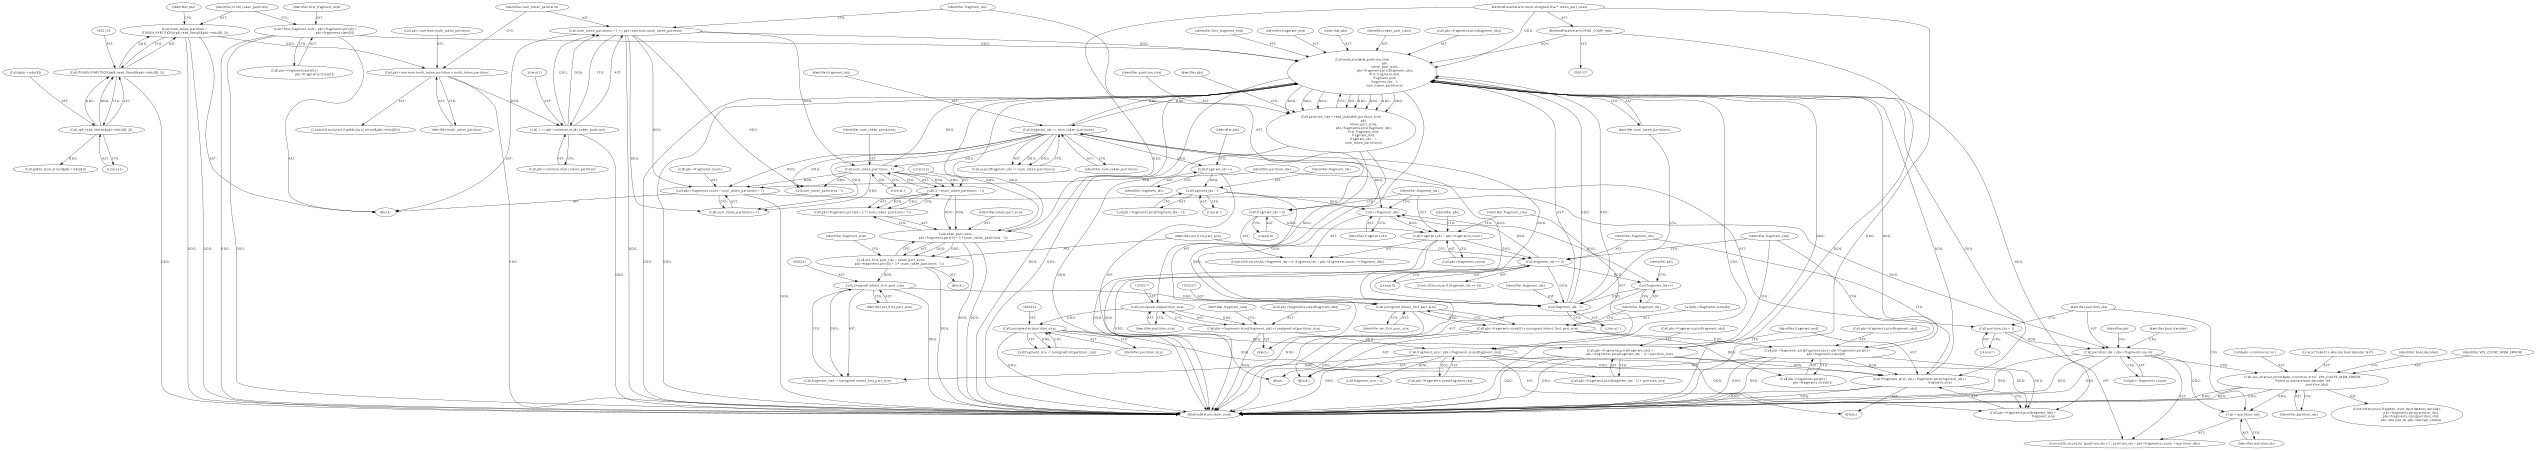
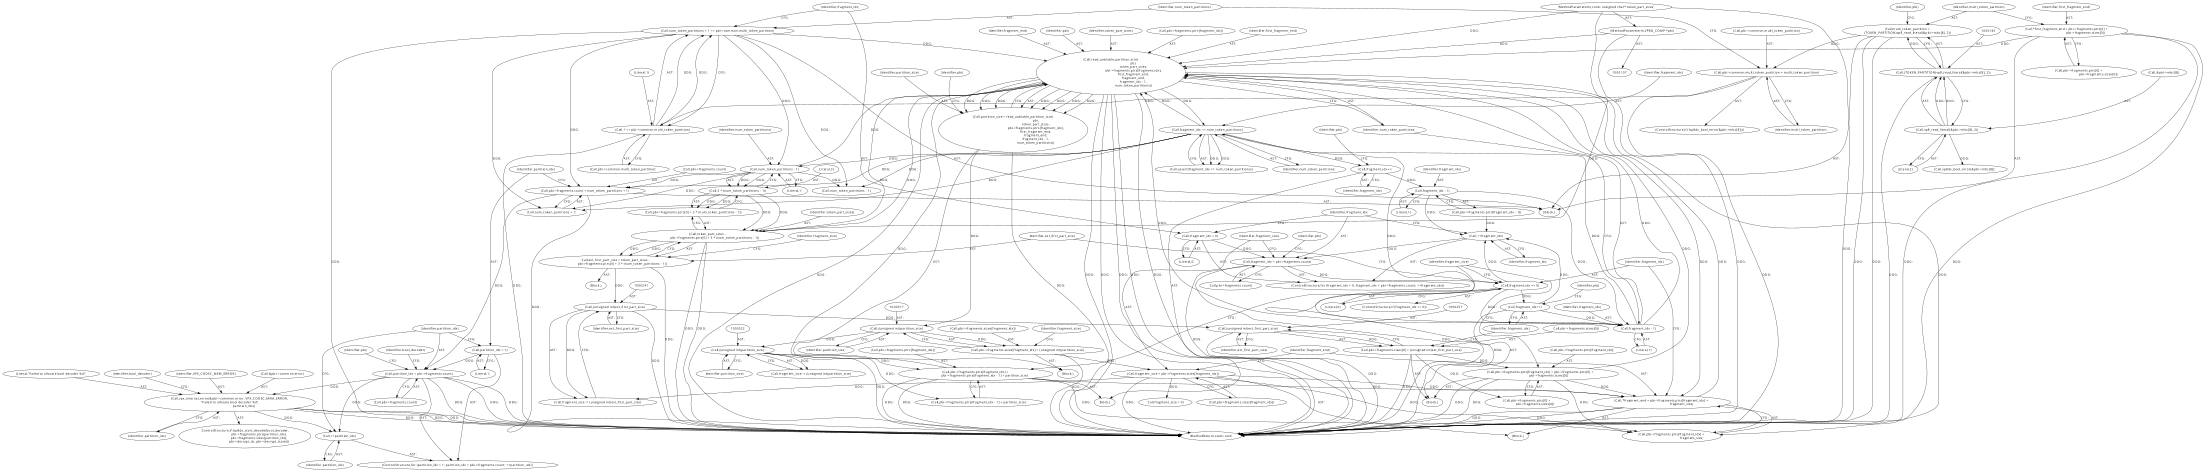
(1243, 158) -> (1487, 223)
